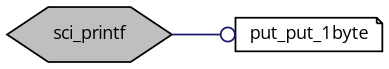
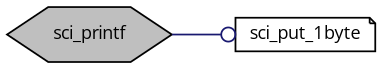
(309, 35) -> (305, 35)
